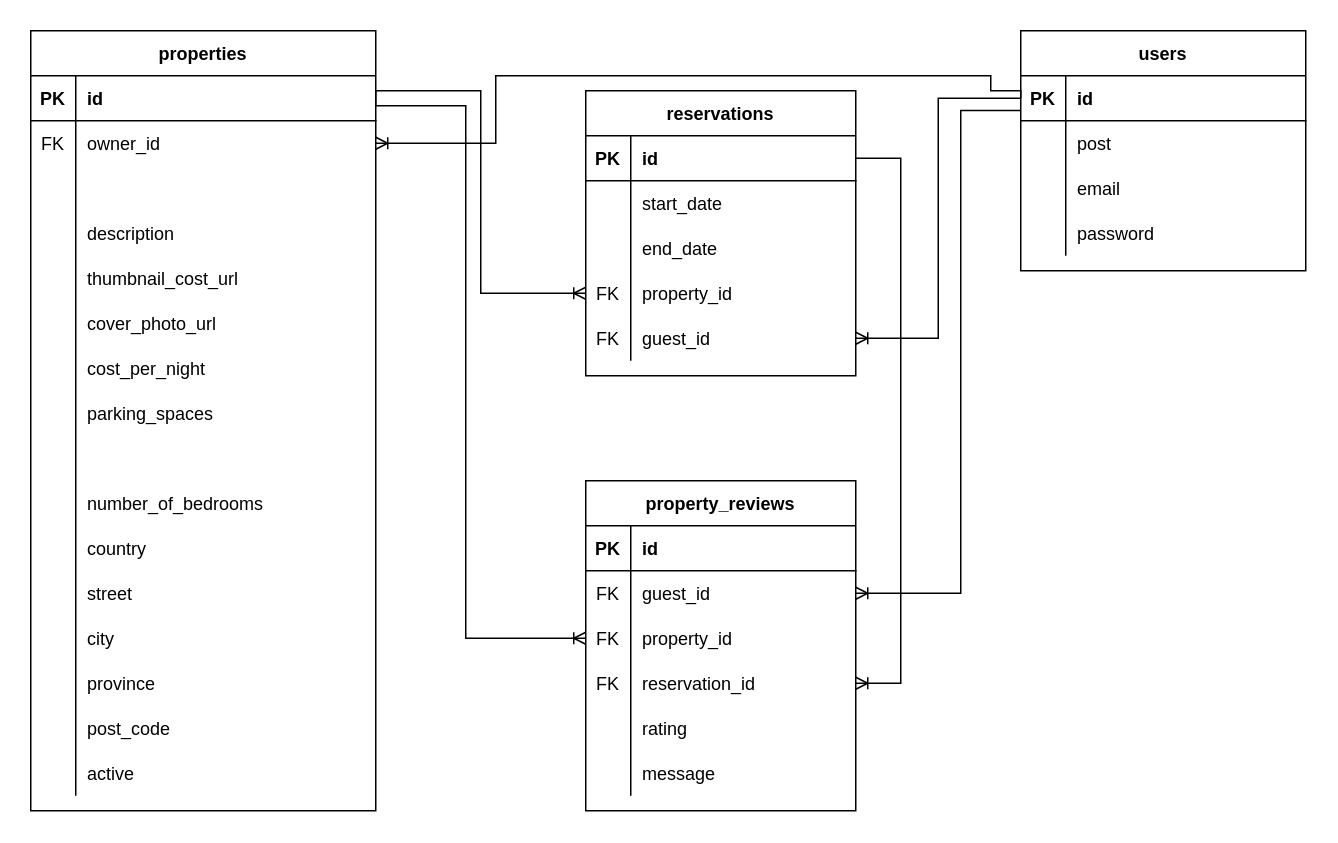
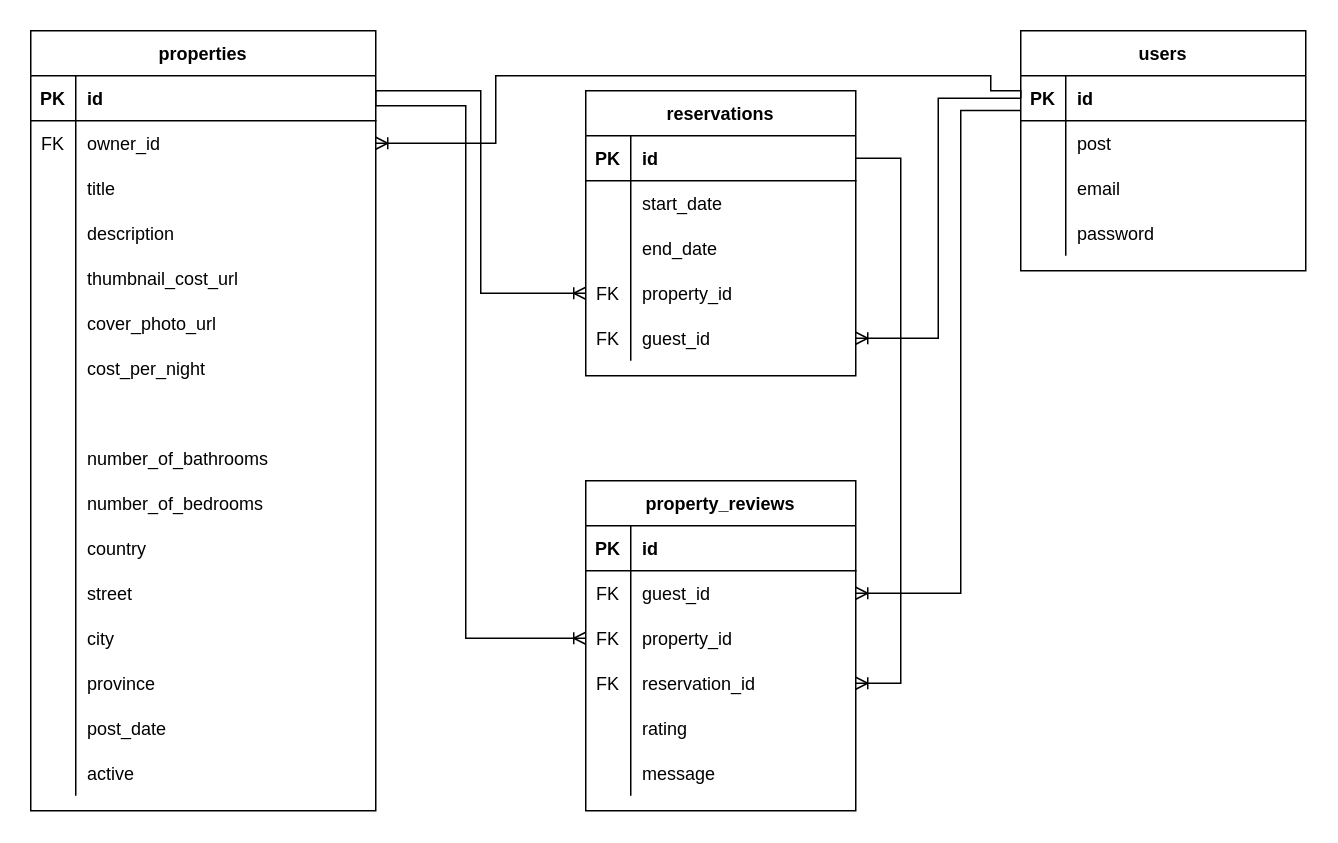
none -> (226, 188)
(226, 413) -> none
none -> (226, 458)
(132, 729) -> (132, 729)
